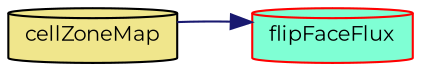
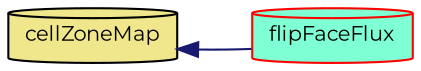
(204, 22) -> (225, 50)
